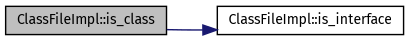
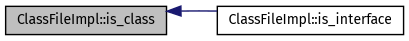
(185, 30) -> (199, 11)
